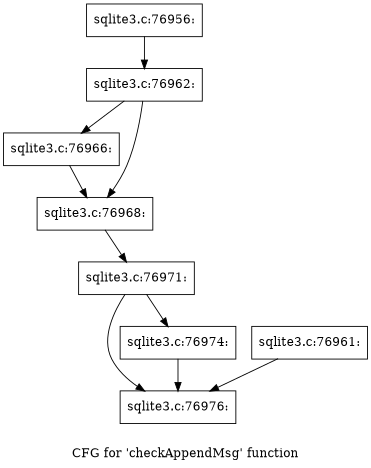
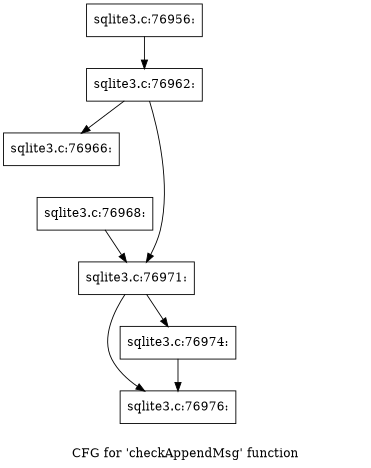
(133, 148) -> (164, 178)
(76, 178) -> none
(310, 343) -> none
